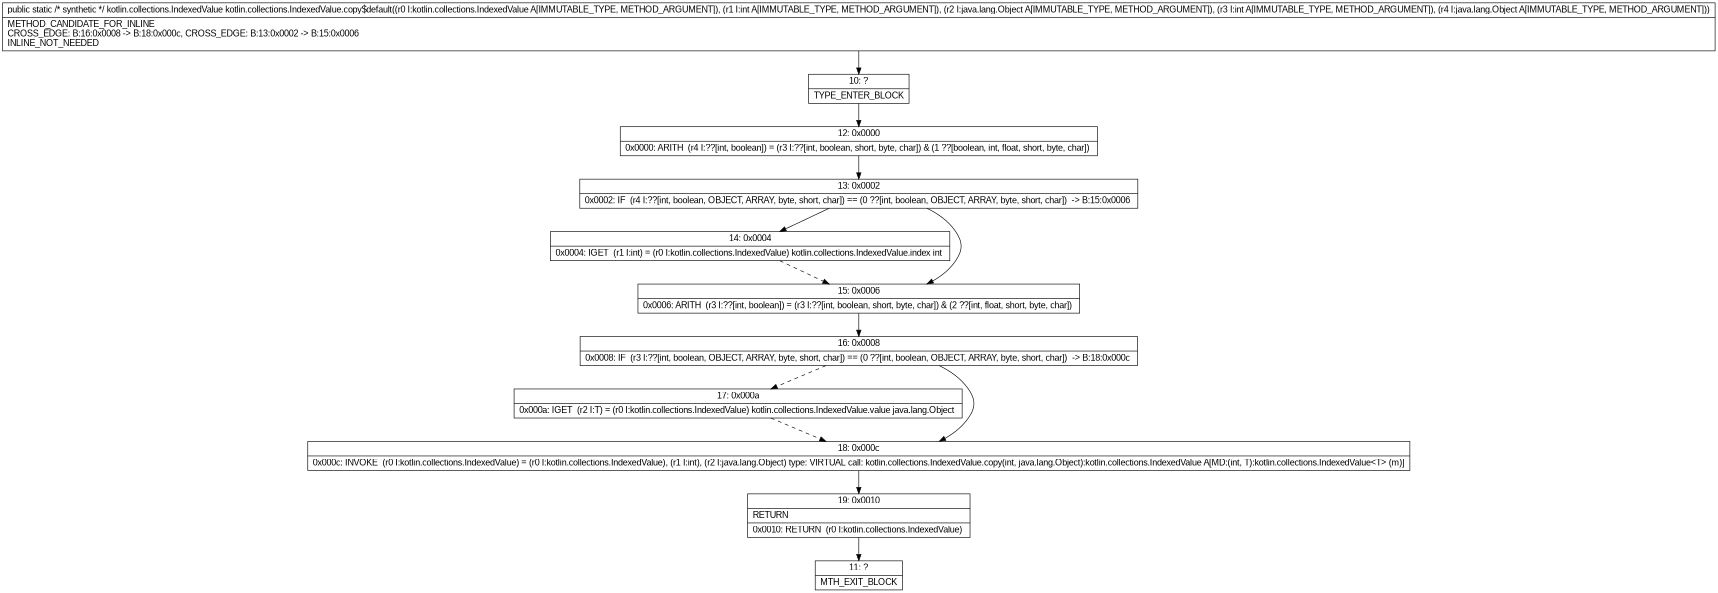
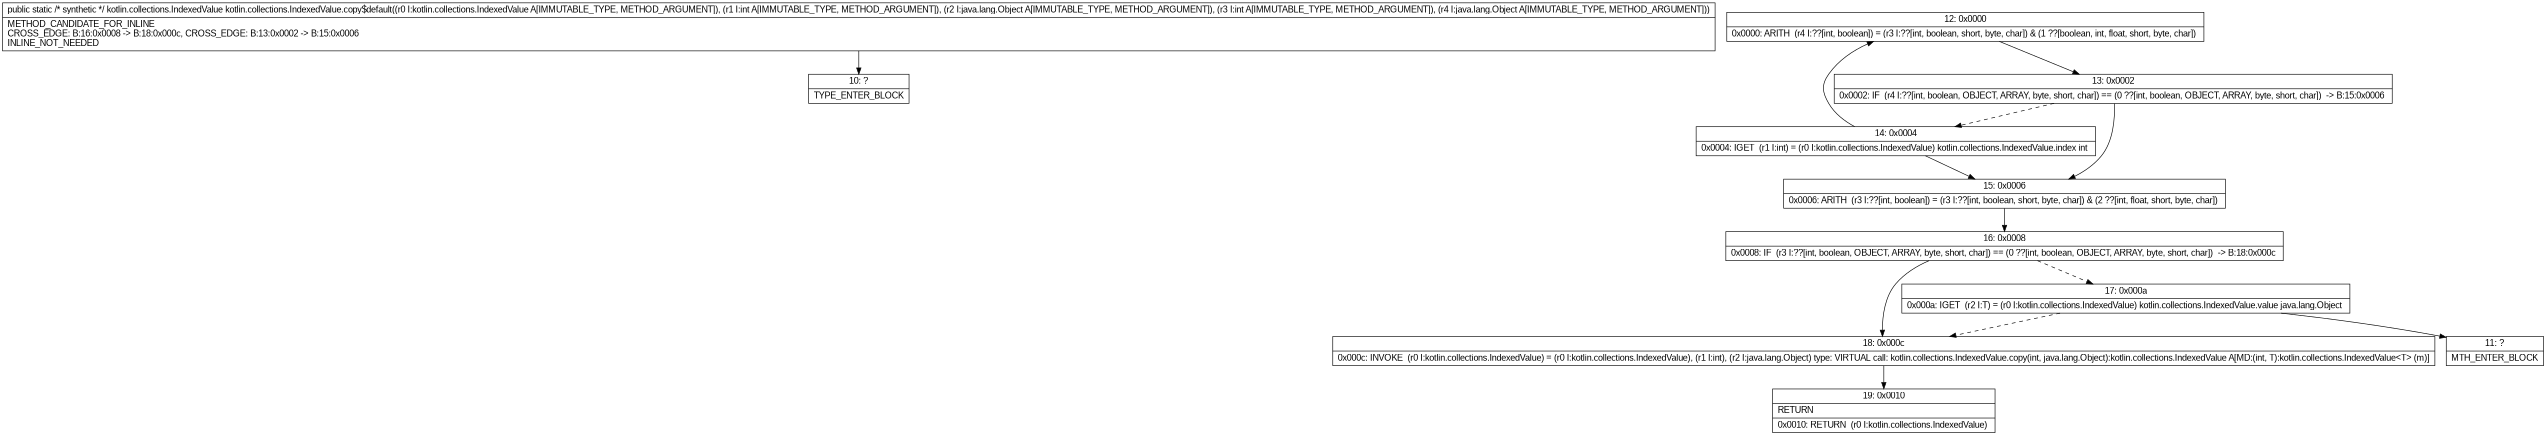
(859, 112) -> (1825, 82)
(807, 219) -> (2008, 114)
(802, 271) -> (1947, 166)
(859, 546) -> (2361, 323)
(859, 582) -> (2495, 358)
